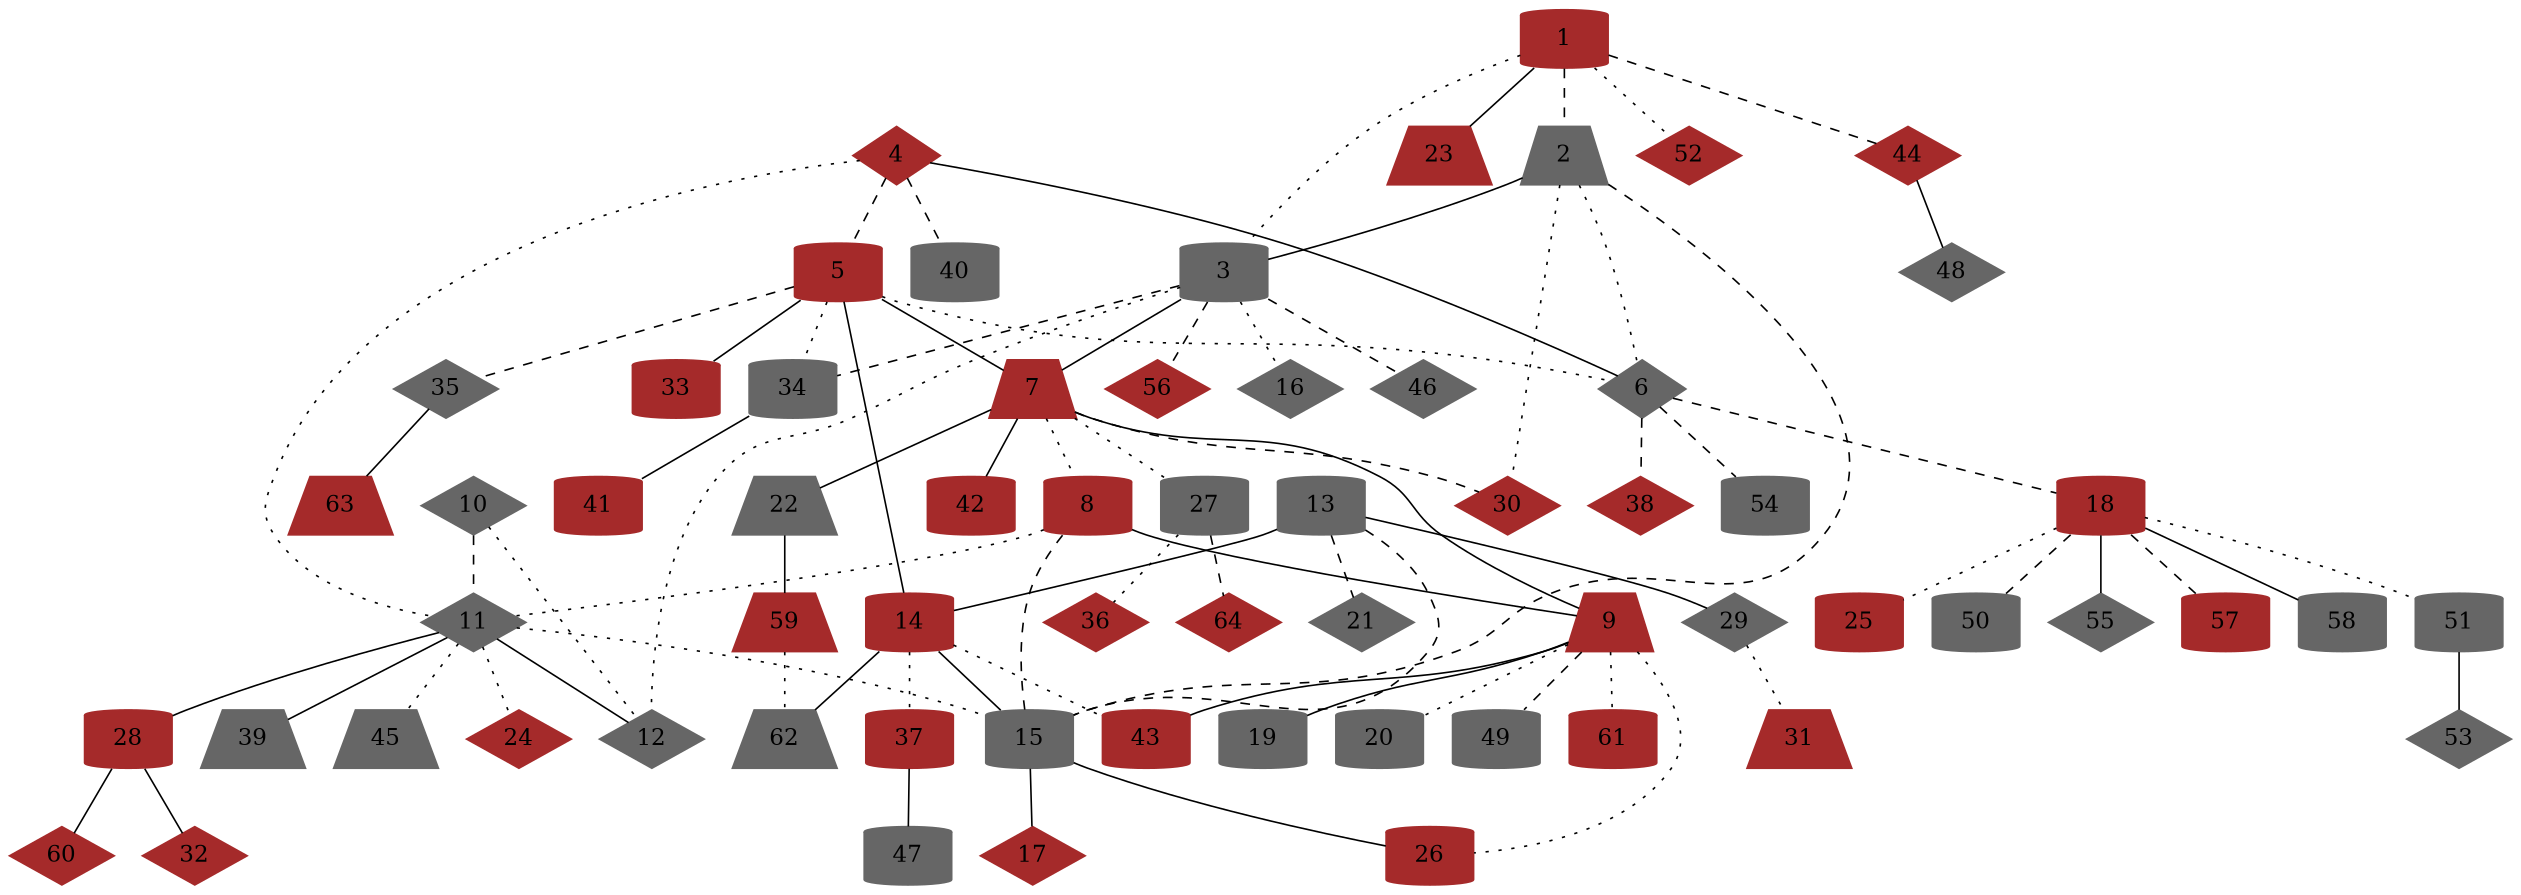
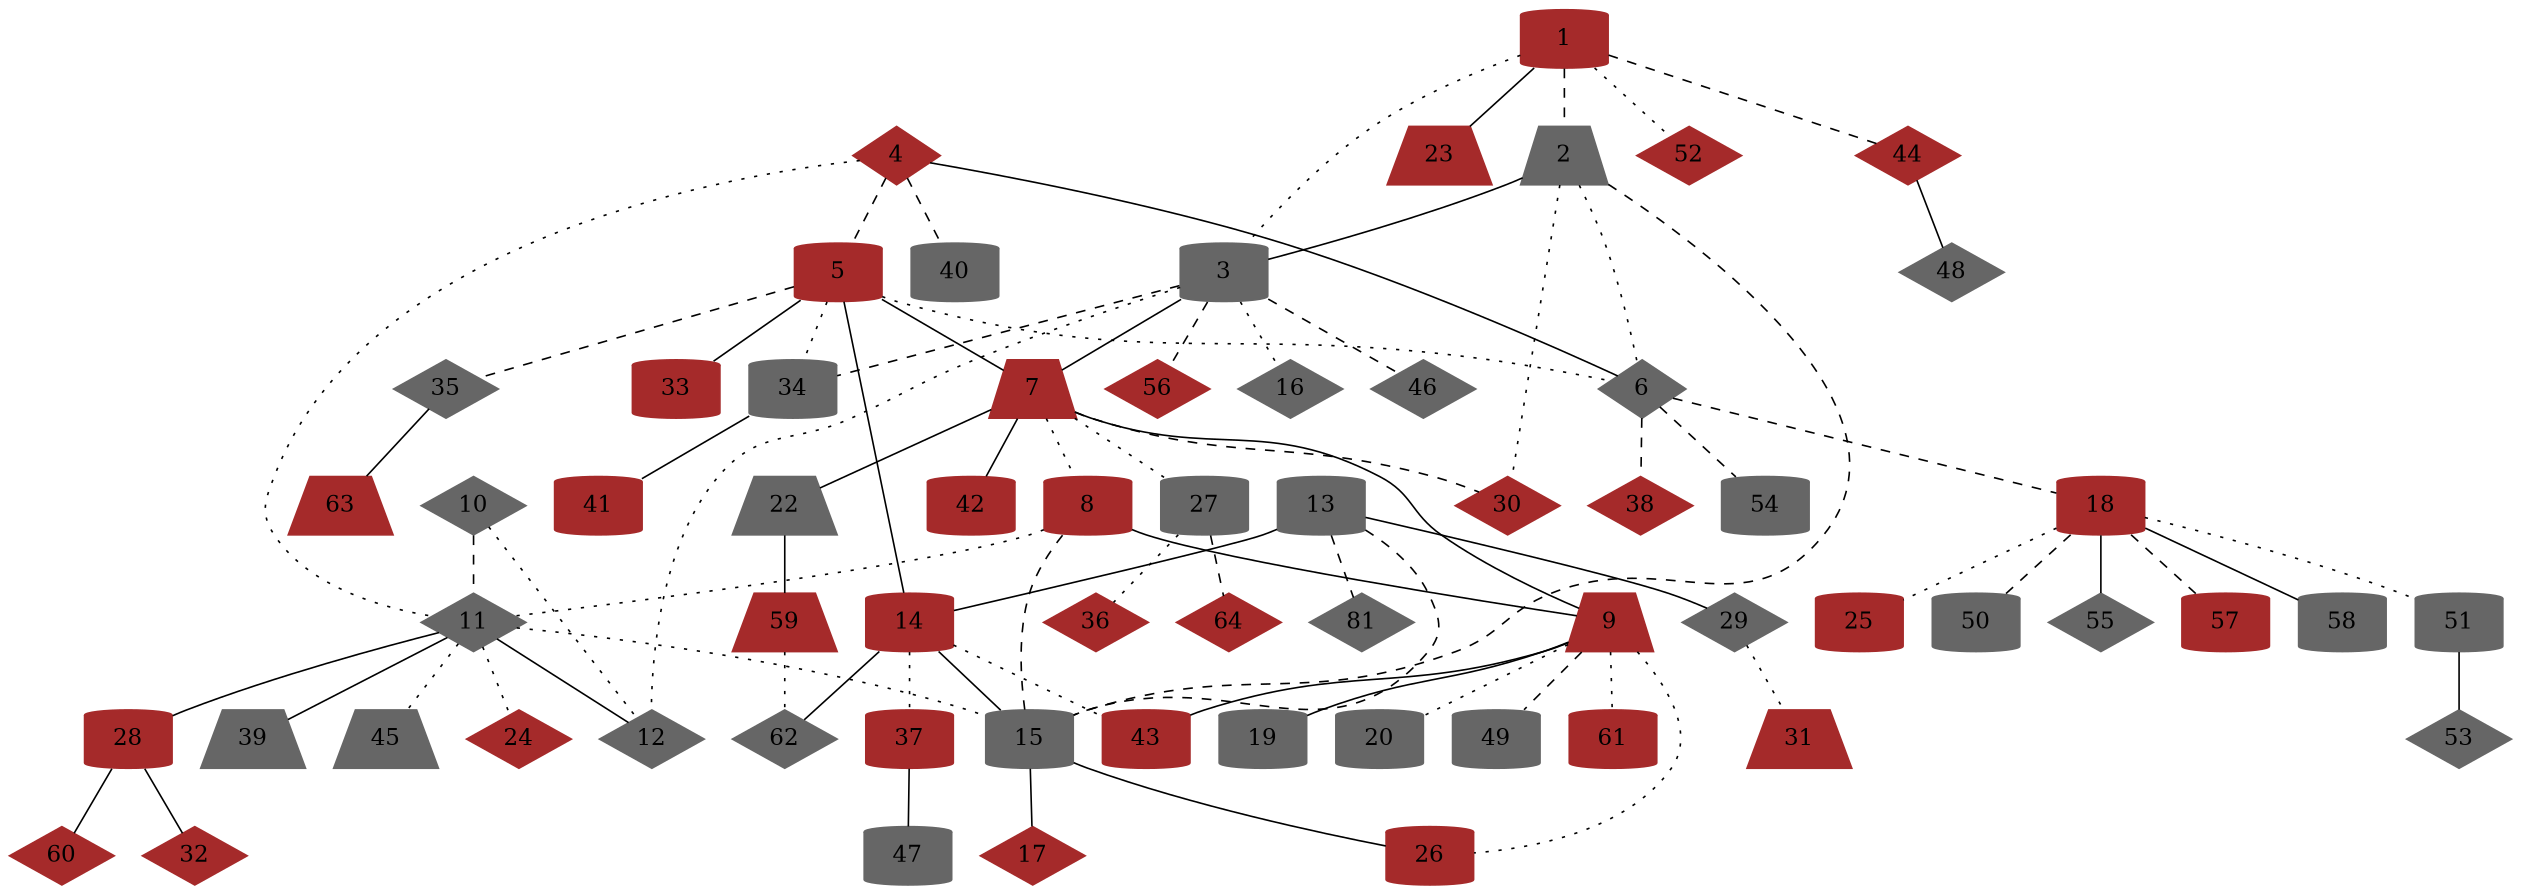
(1362, 622) -> (1362, 622)
(785, 739) -> (785, 739)
